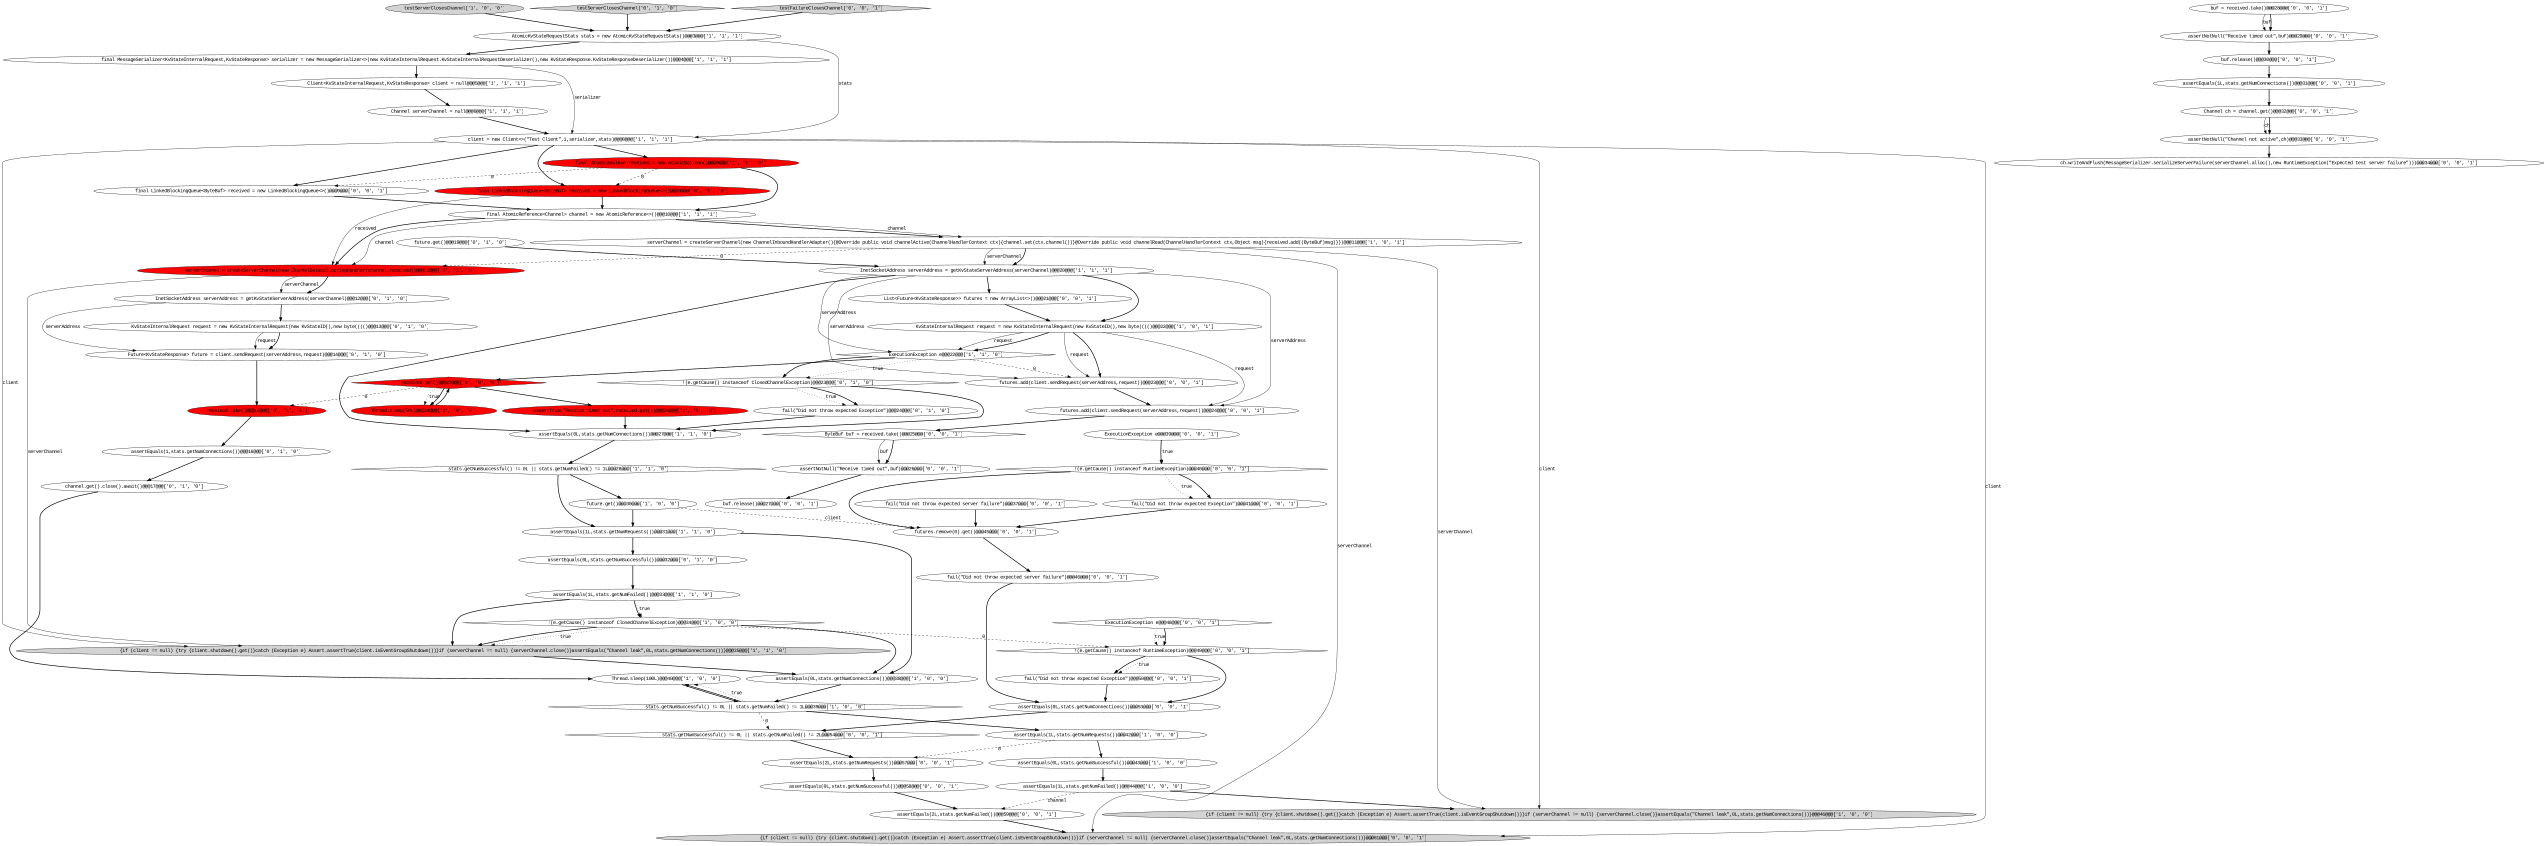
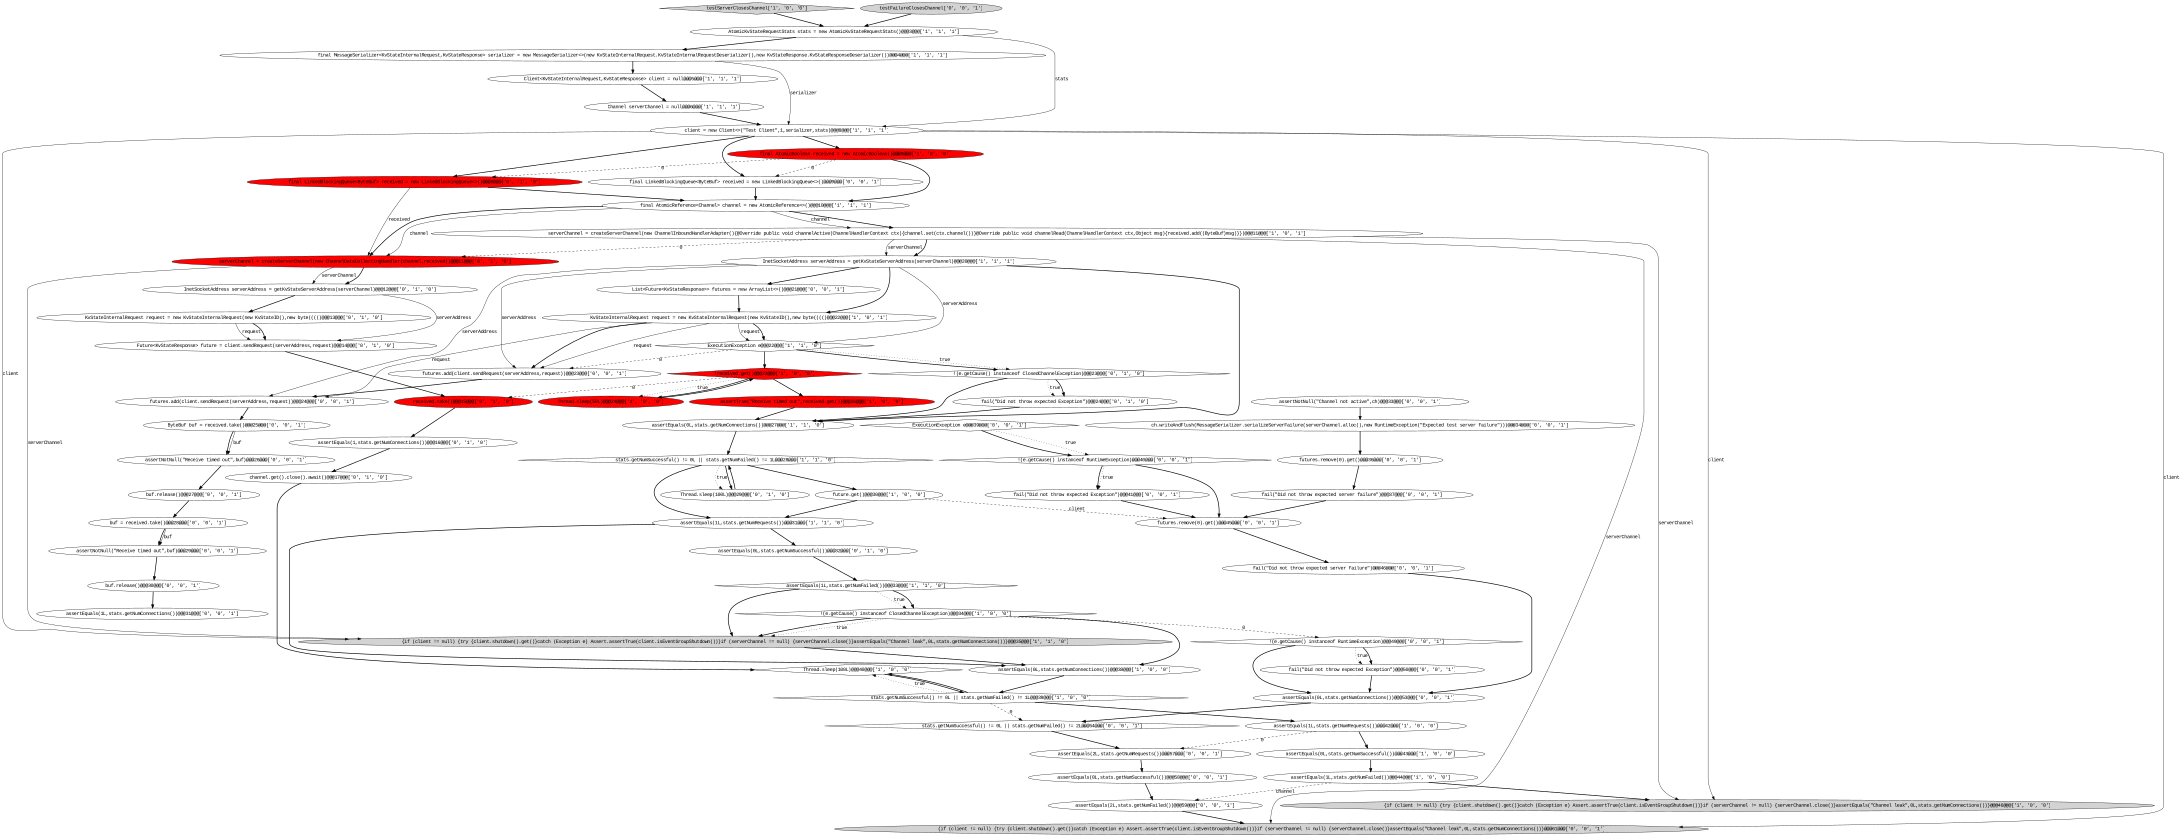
(455, 8) -> (757, 8)
(627, 8) -> none
(831, 8) -> (931, 8)
(2269, 111) -> none
(460, 243) -> none
(894, 434) -> (237, 425)
(1162, 434) -> (970, 425)
none -> (1360, 460)
none -> (735, 495)
none -> (182, 508)
(633, 595) -> (866, 586)
(1162, 623) -> none
(666, 679) -> (858, 670)
